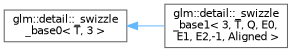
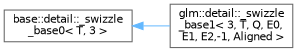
(66, 26) -> (68, 26)
